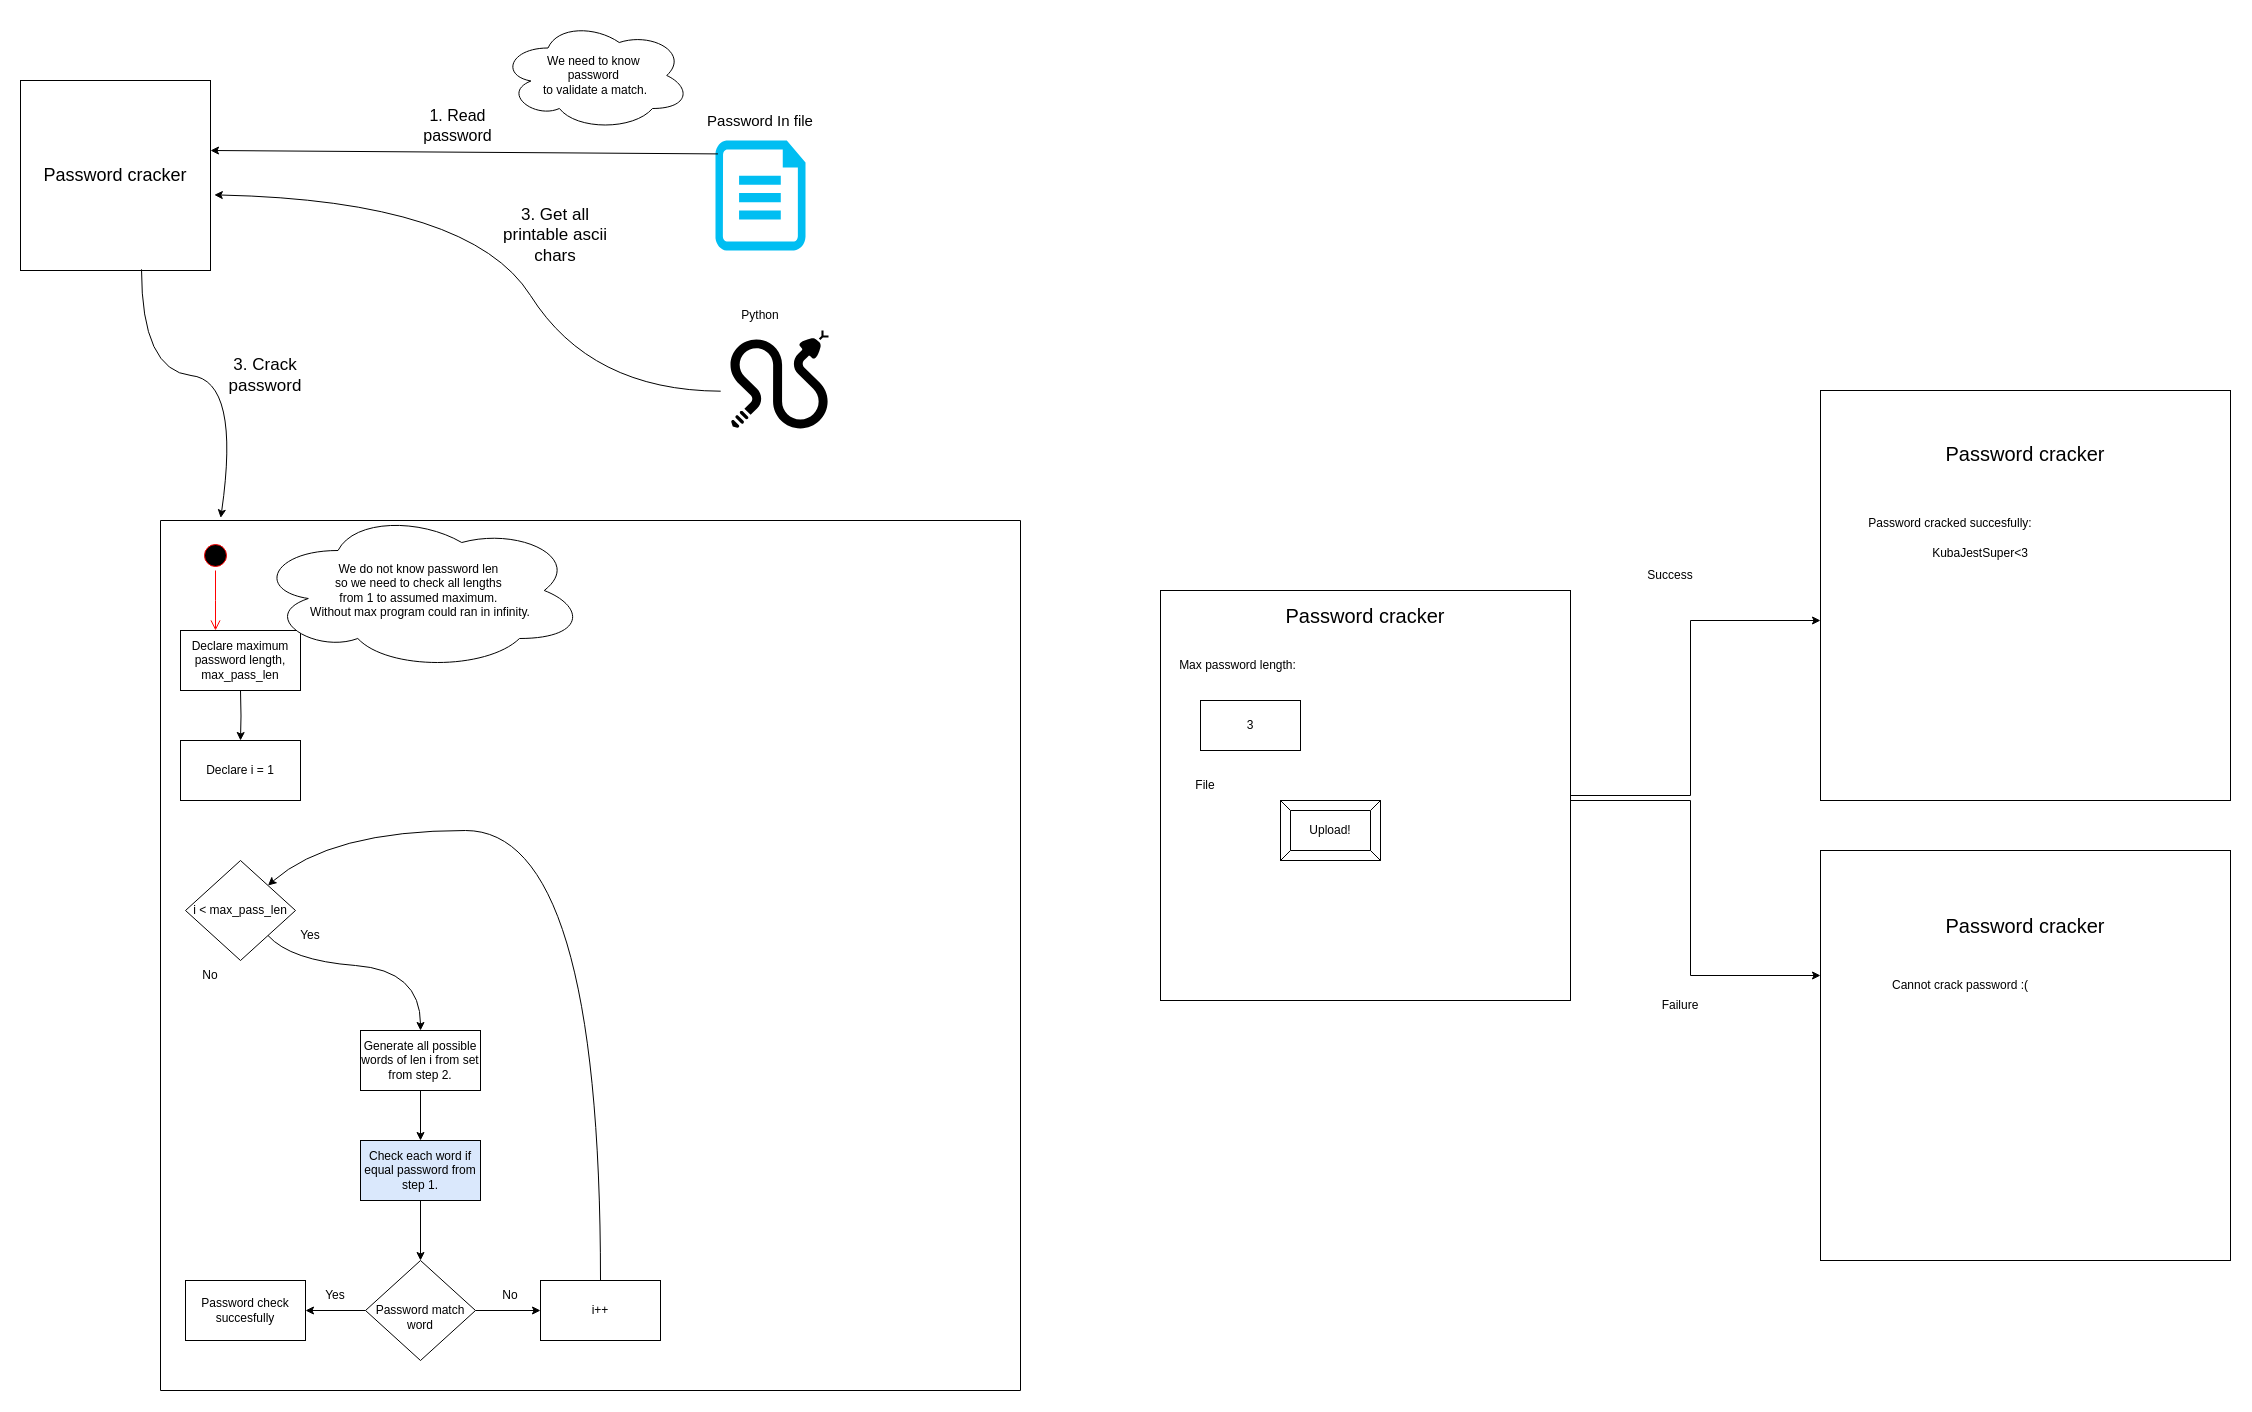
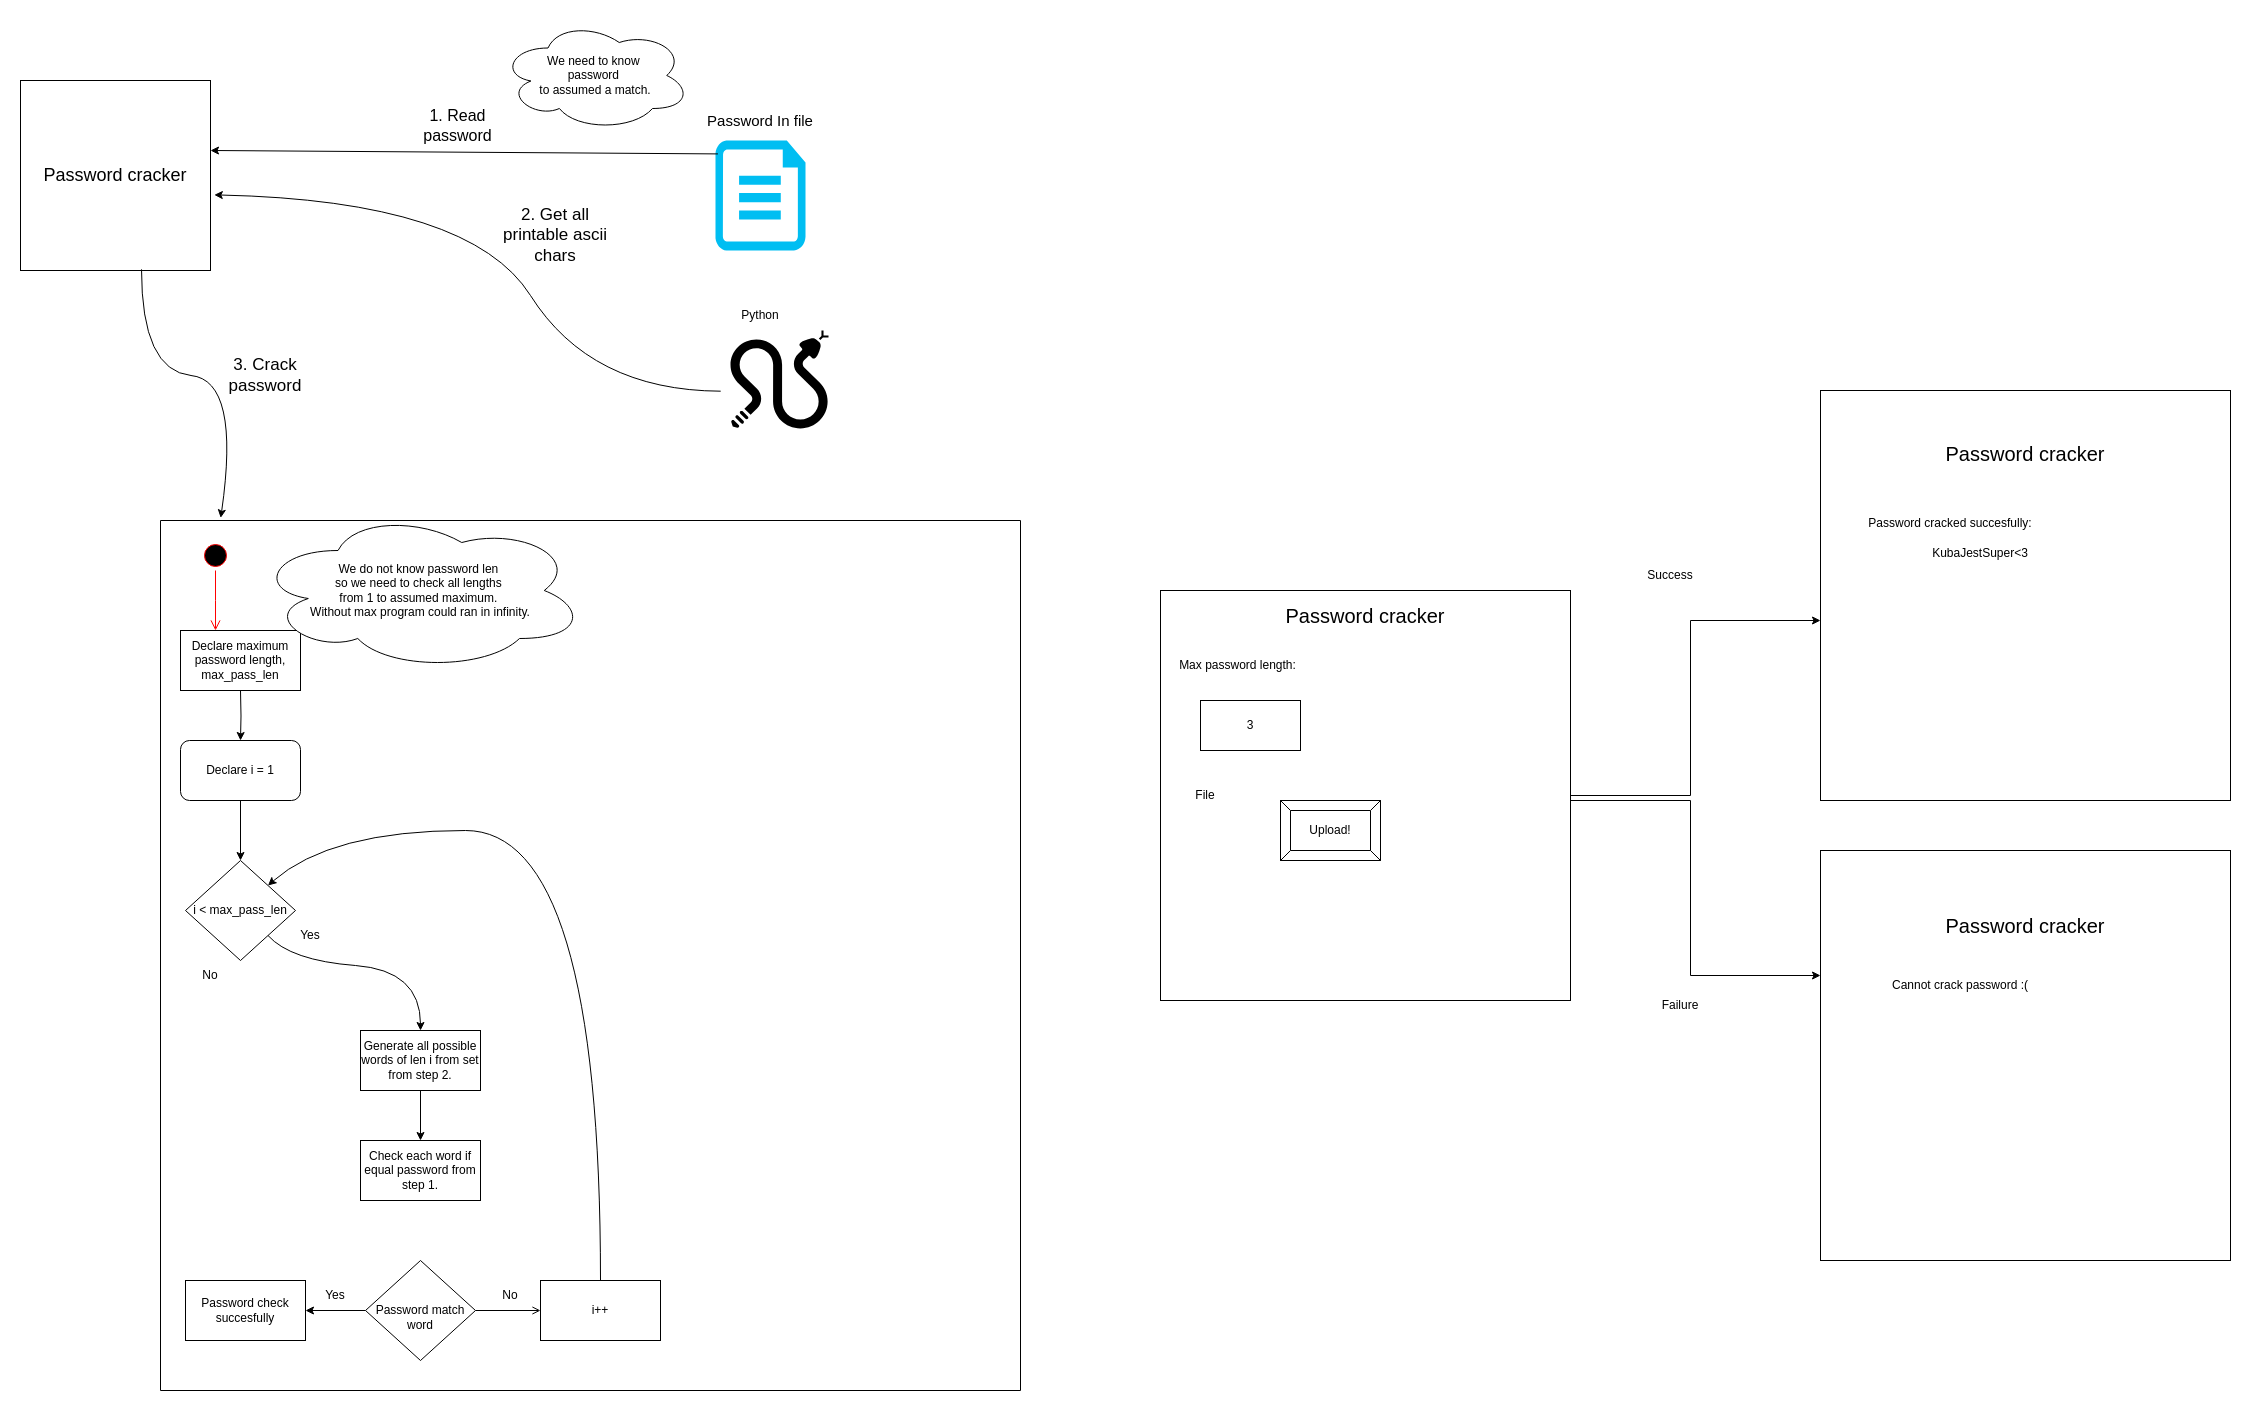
(596, 76) -> (596, 76)
(556, 236) -> (556, 236)
(241, 771) -> (241, 771)
(1206, 786) -> (1206, 796)
none -> (241, 827)
(421, 1171) -> (421, 1171)
(421, 1227) -> none
(532, 1311) -> (534, 1311)
